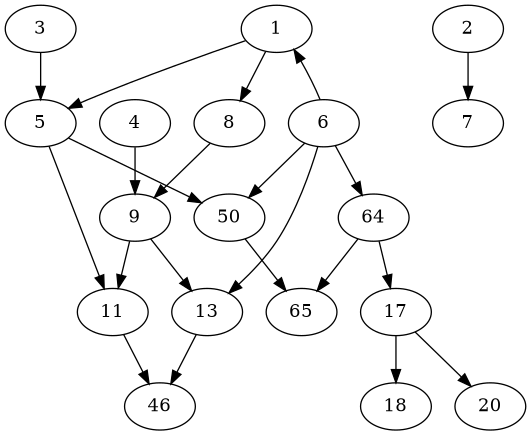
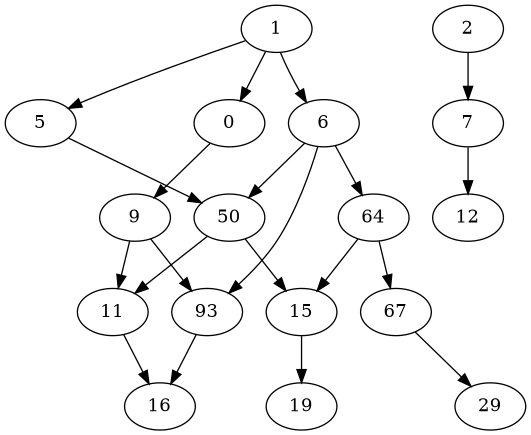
(41, 29) -> none
(311, 80) -> (289, 72)
(135, 123) -> none
(229, 123) -> (229, 123)
(74, 211) -> (178, 259)
none -> (468, 218)
(207, 312) -> (207, 312)
(302, 312) -> (302, 312)
(396, 312) -> (396, 312)
(160, 406) -> (160, 406)
none -> (302, 406)
(396, 406) -> none
(490, 406) -> (490, 406)
